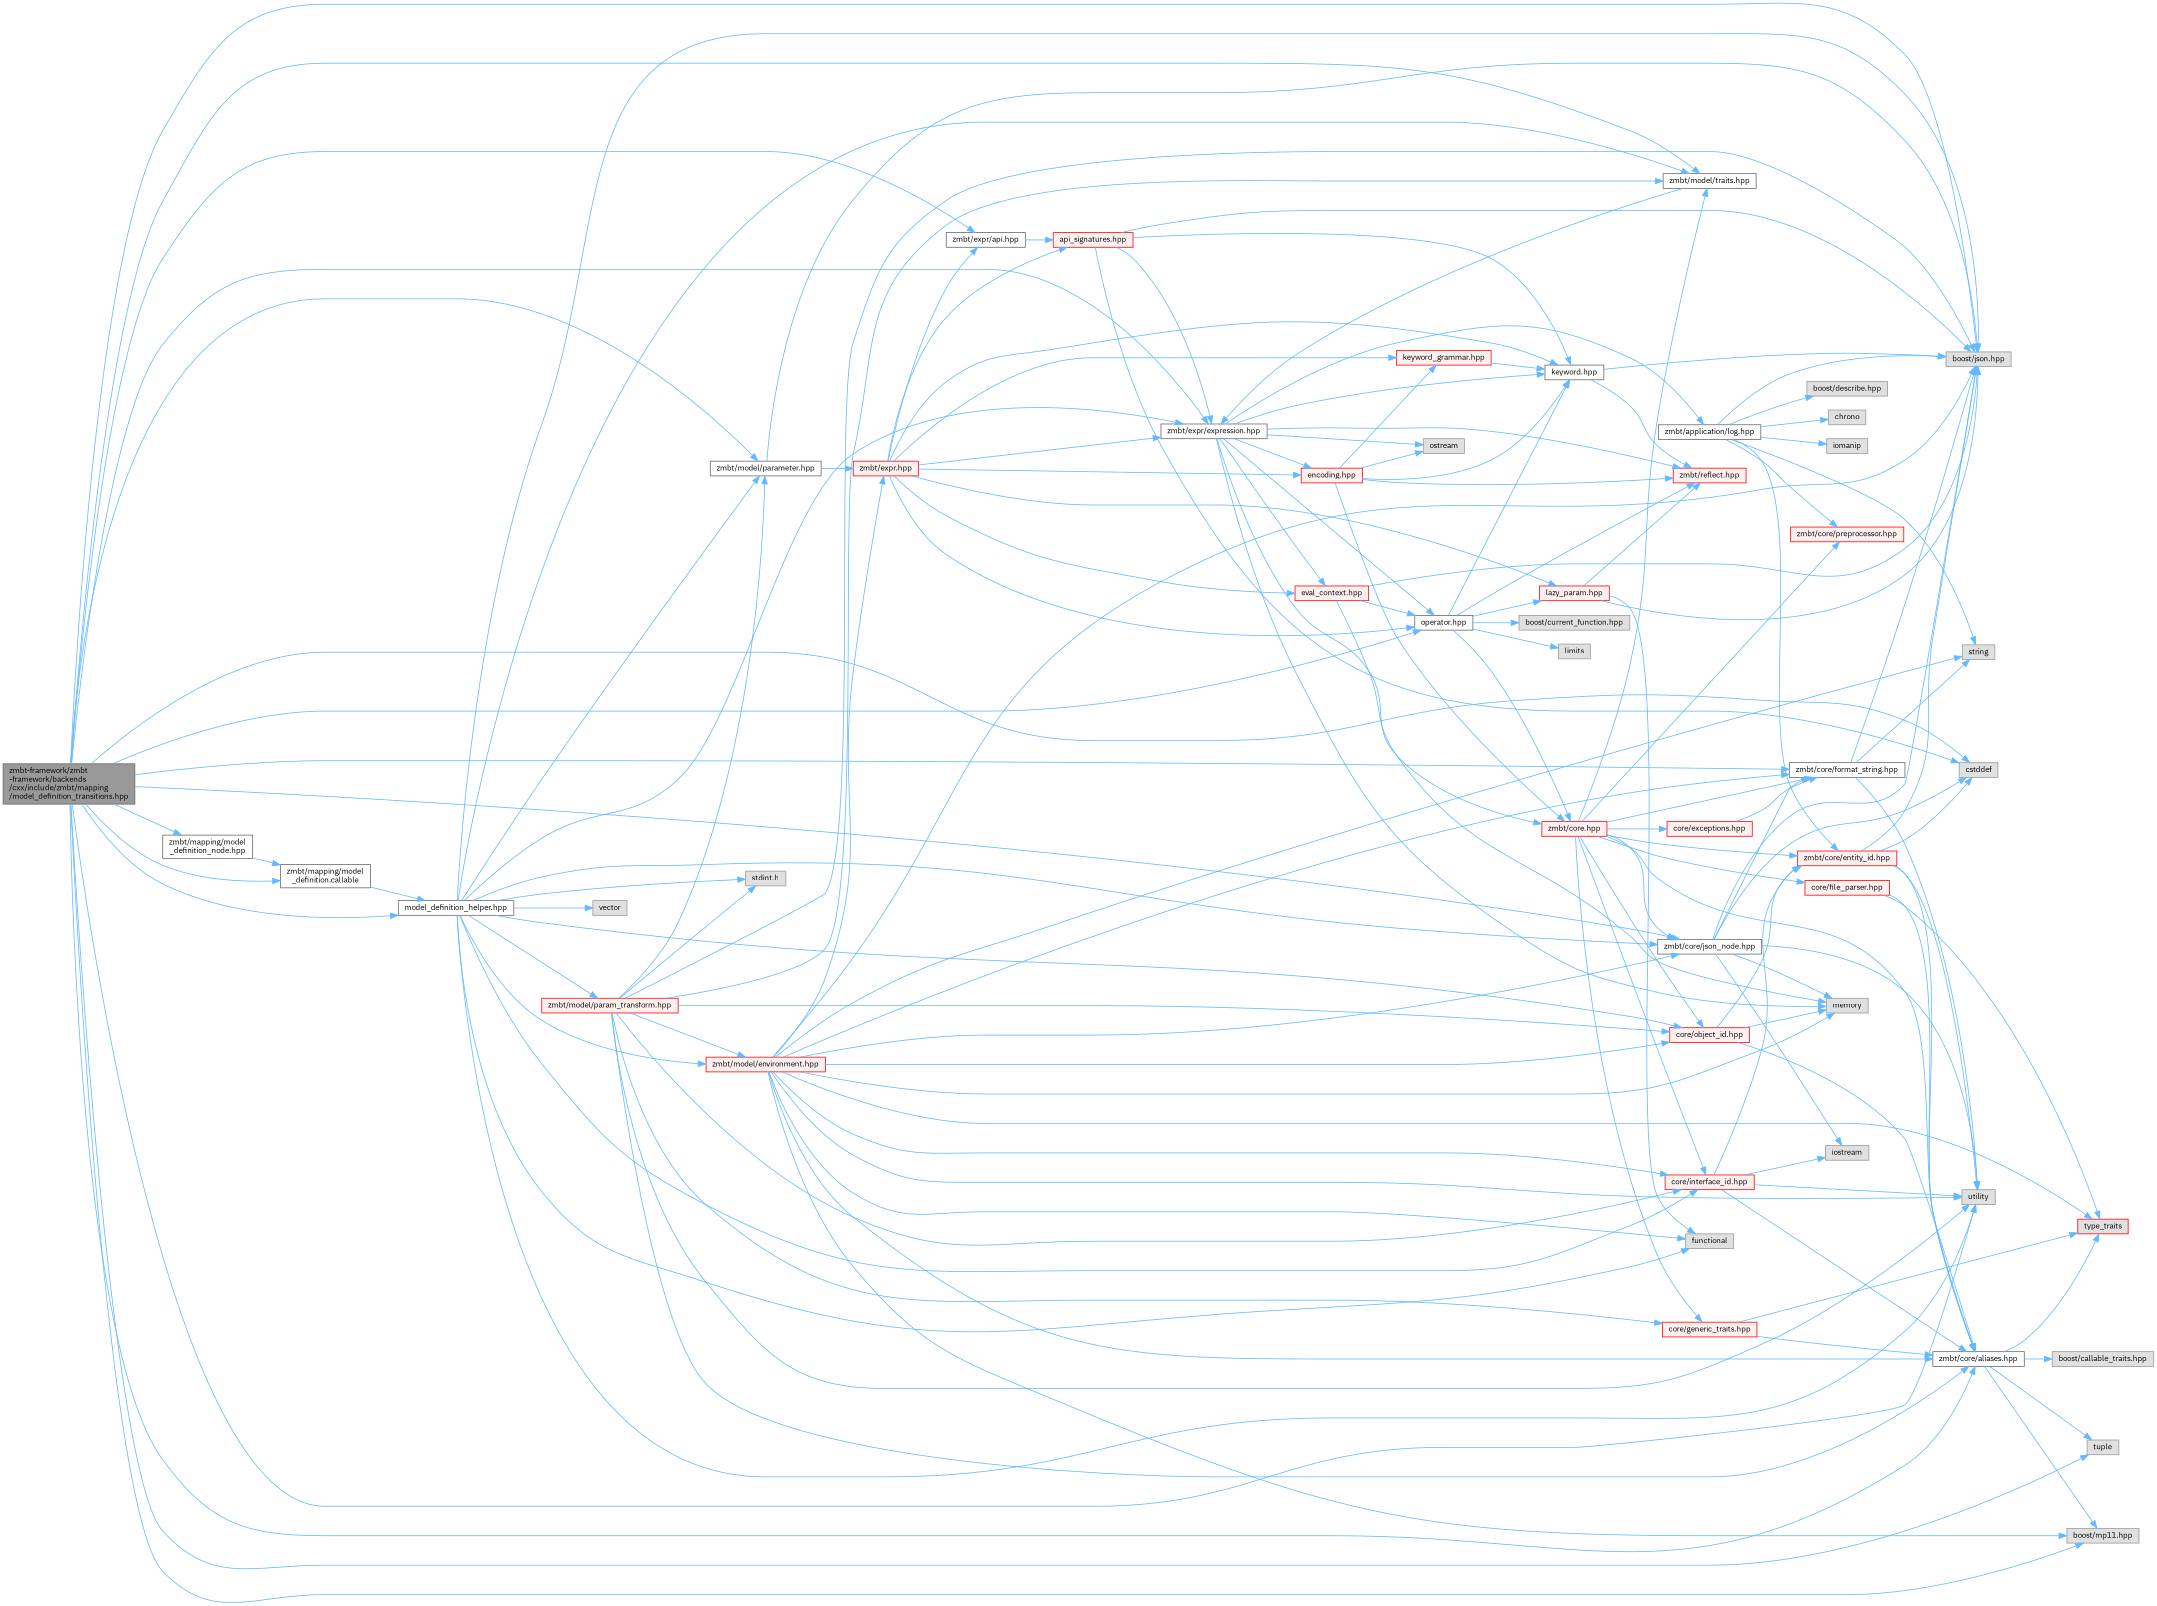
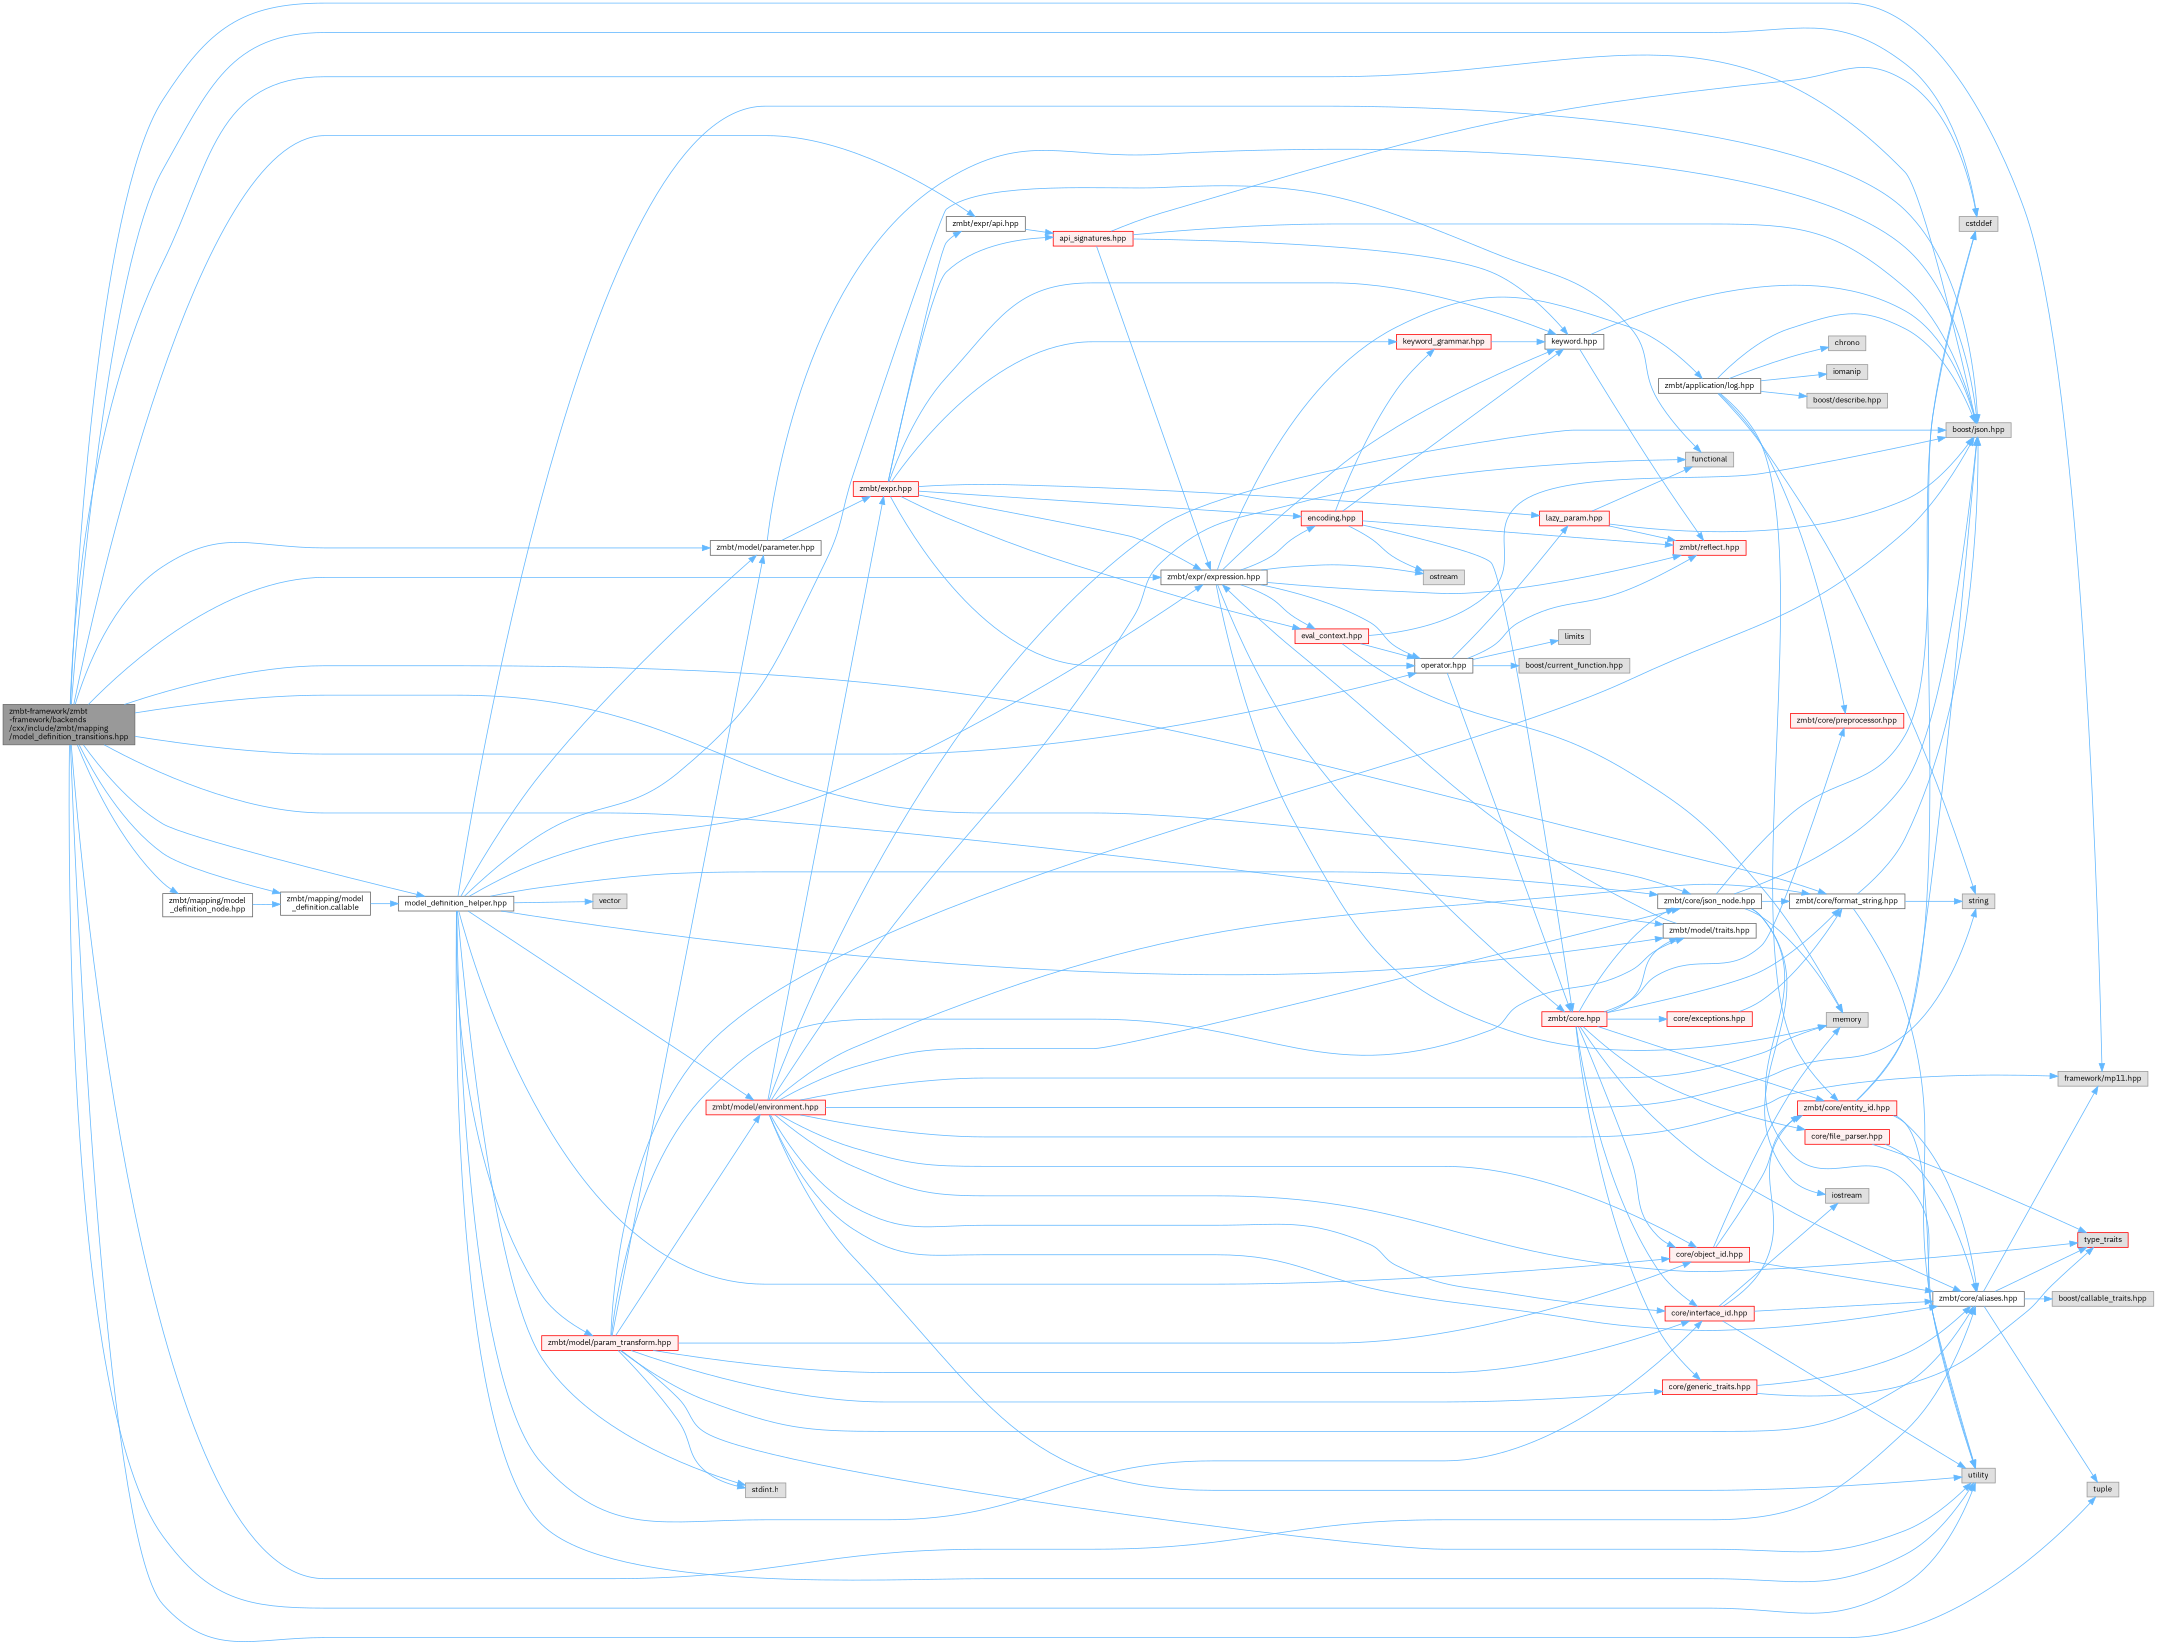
(1507, 501) -> none
(2103, 1536) -> (2103, 1079)
